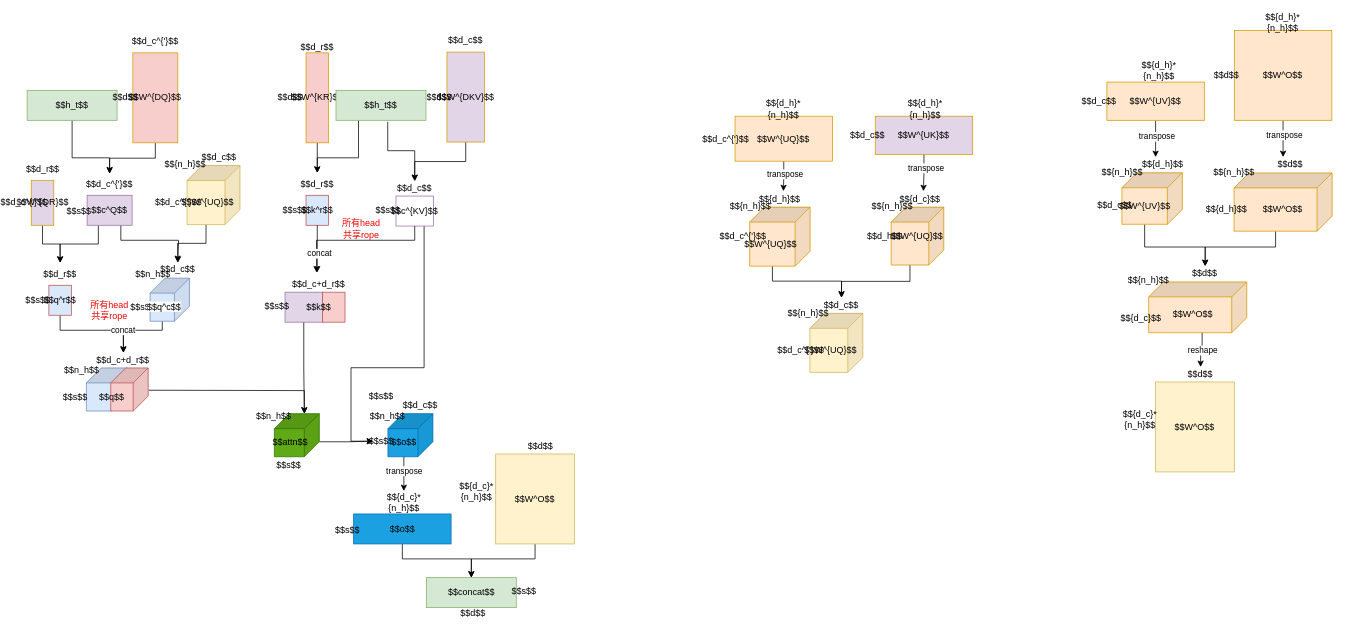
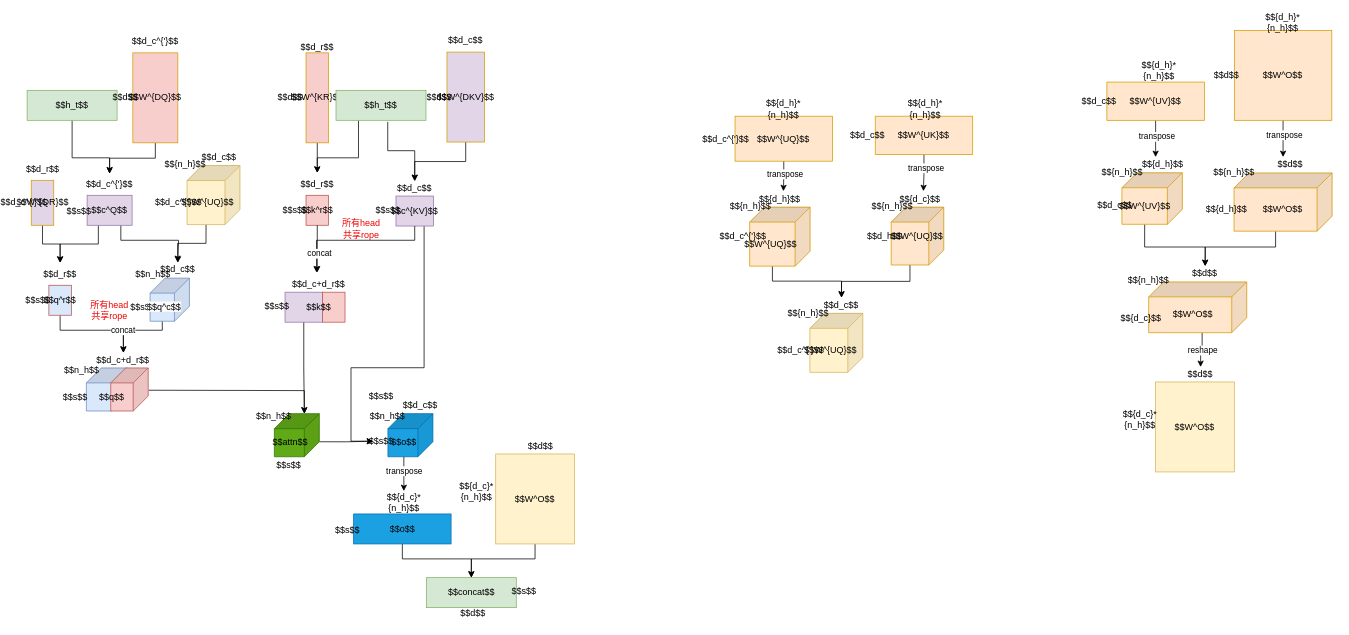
(924, 135) -> (924, 135)
(317, 210) -> (317, 210)
(414, 211) -> (414, 211)
